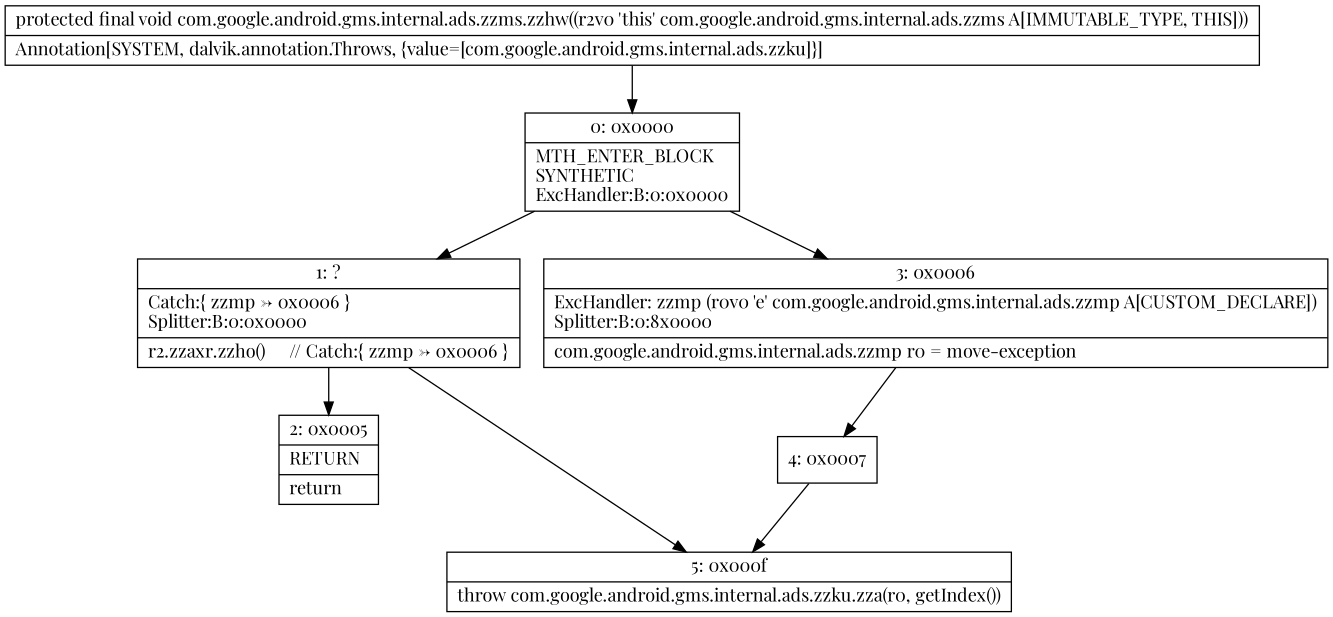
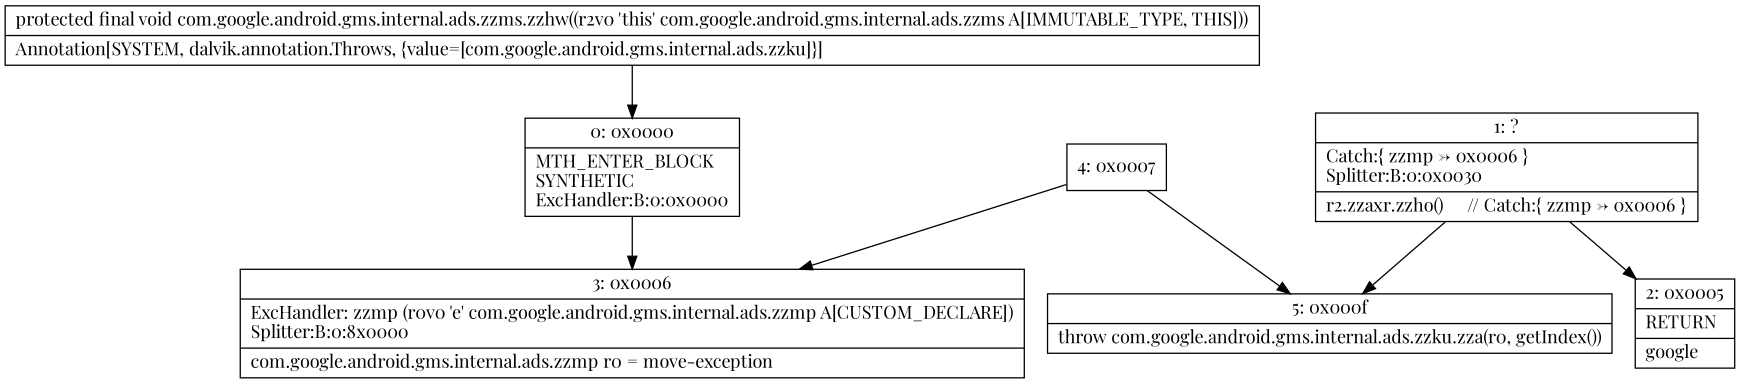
(492, 232) -> none
(228, 322) -> (1404, 176)
(874, 397) -> (939, 225)
(316, 489) -> (1672, 353)
